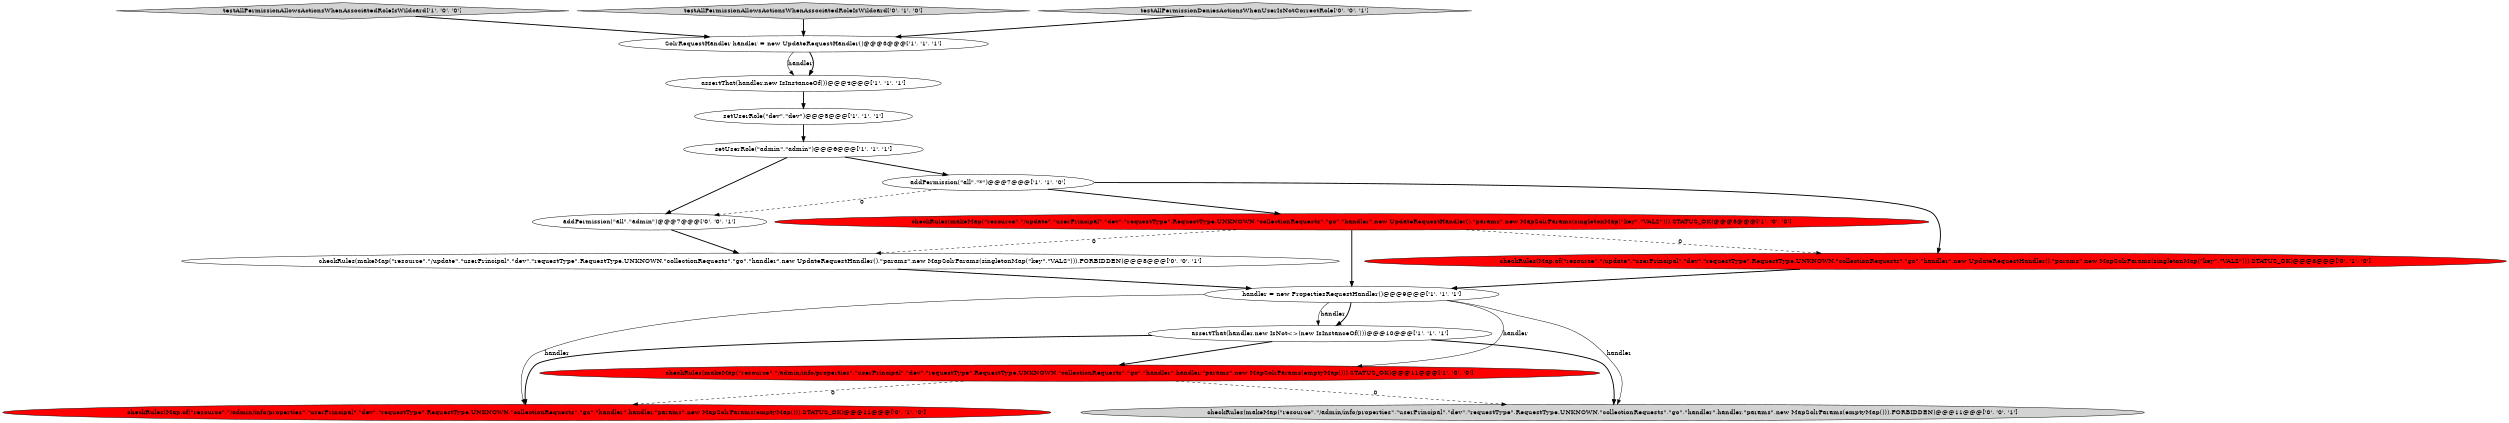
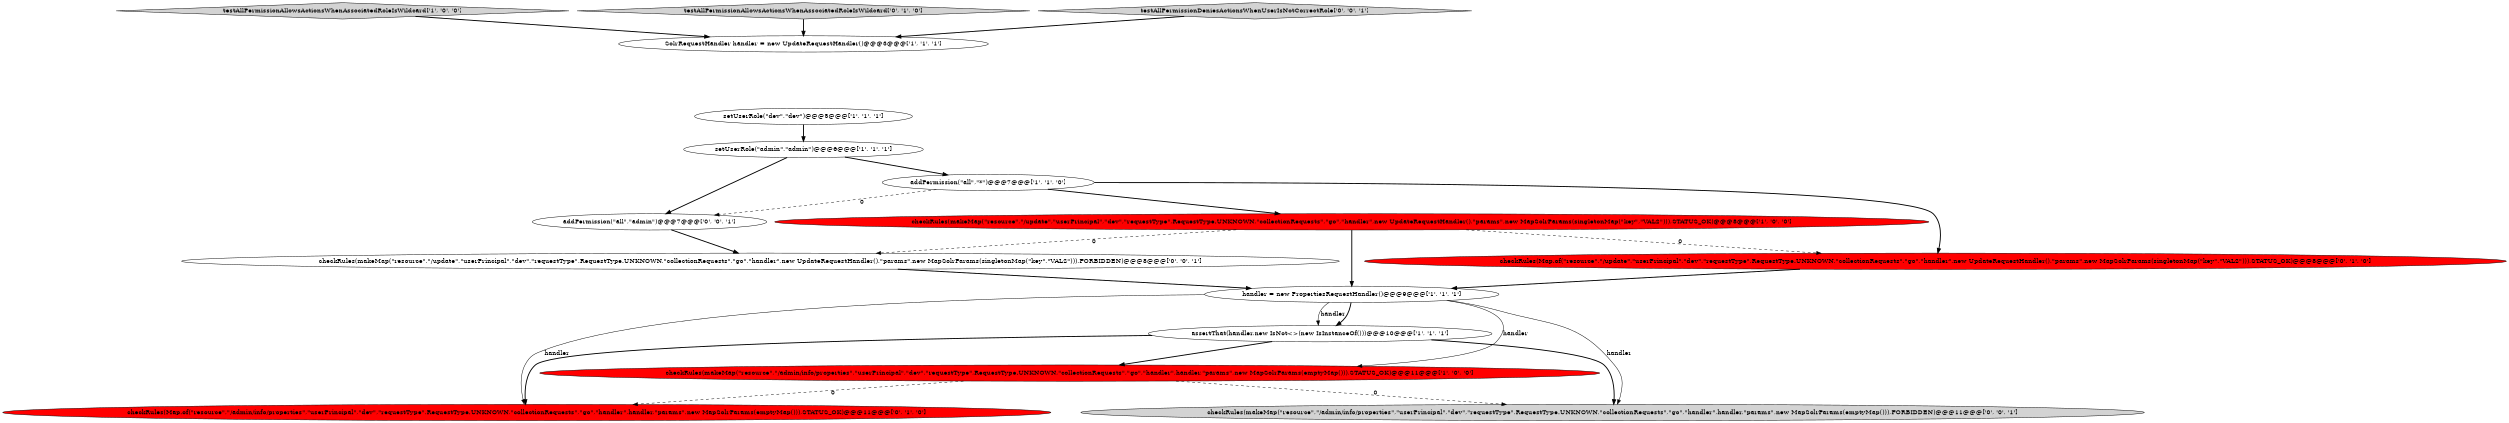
(803, 83) -> none
